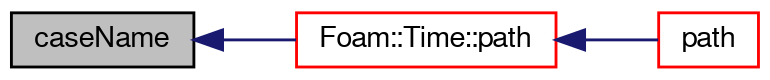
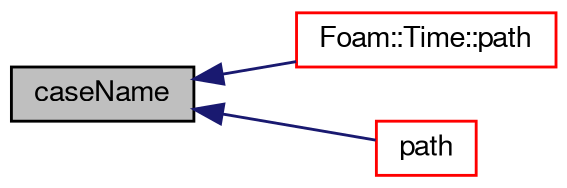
(622, 40) -> (299, 127)
